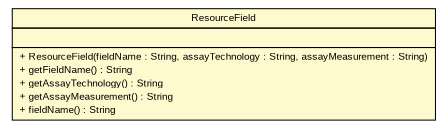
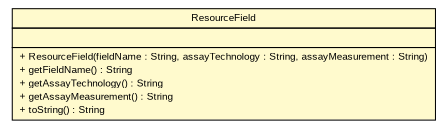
(67, 110) -> (62, 110)
